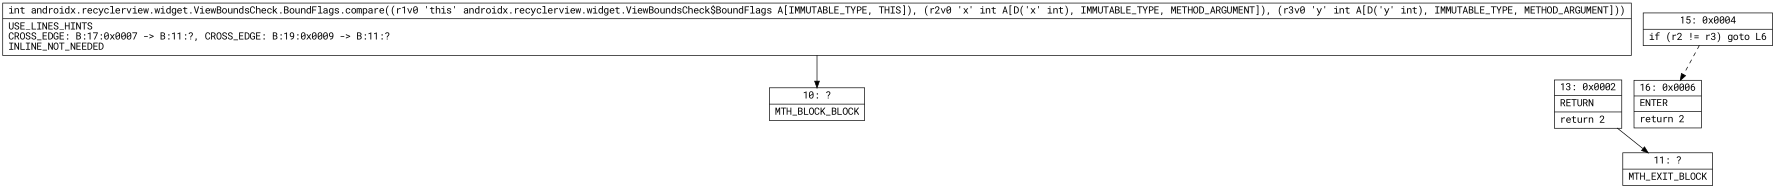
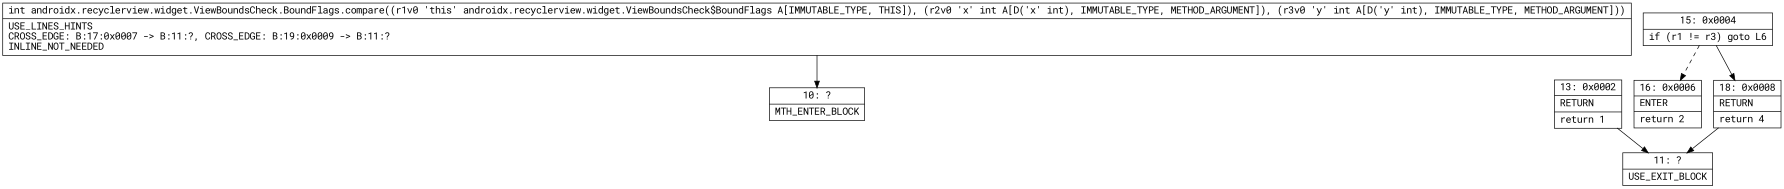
(1708, 37) -> (1708, 37)
none -> (1747, 104)
(817, 112) -> (817, 112)
(1583, 120) -> (1583, 120)
(1668, 177) -> (1668, 177)
